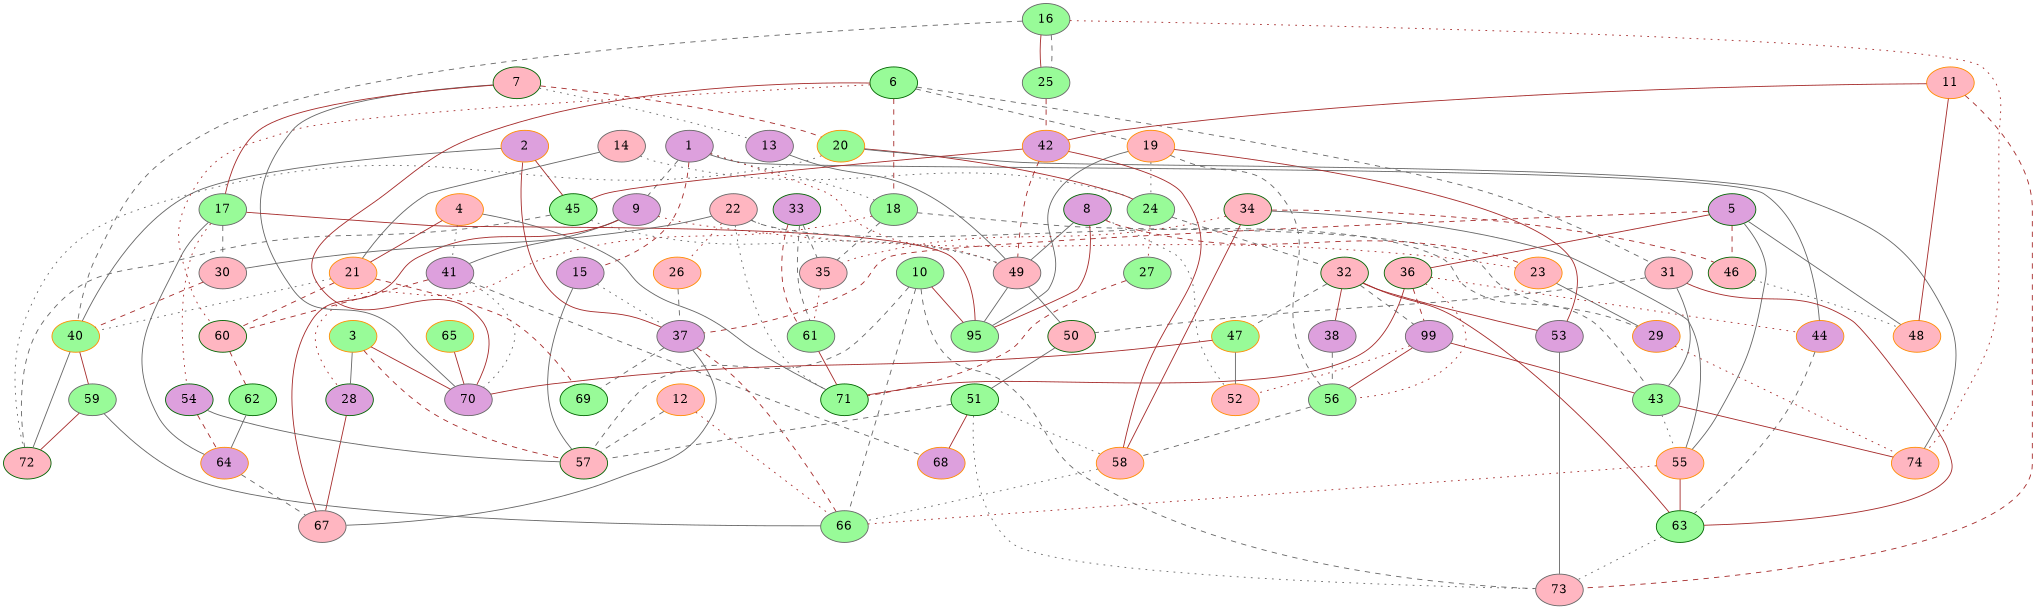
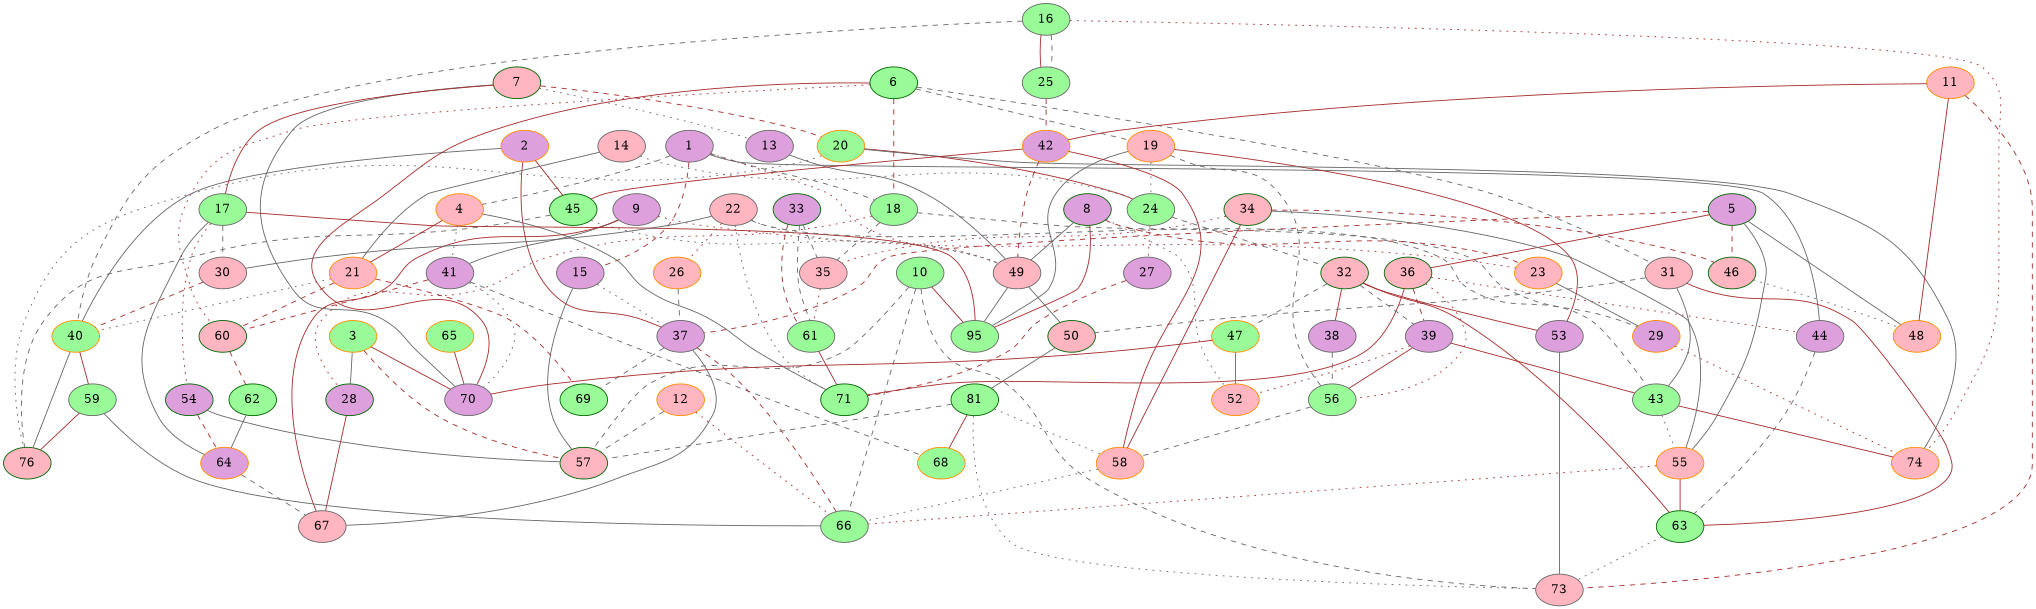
(668, 173) -> (577, 183)
(830, 185) -> (830, 185)
(1147, 273) -> (1147, 273)
(1429, 336) -> (1429, 336)
(1820, 336) -> (1820, 336)
(975, 400) -> (975, 400)
(27, 463) -> (27, 463)
(941, 463) -> (941, 463)
